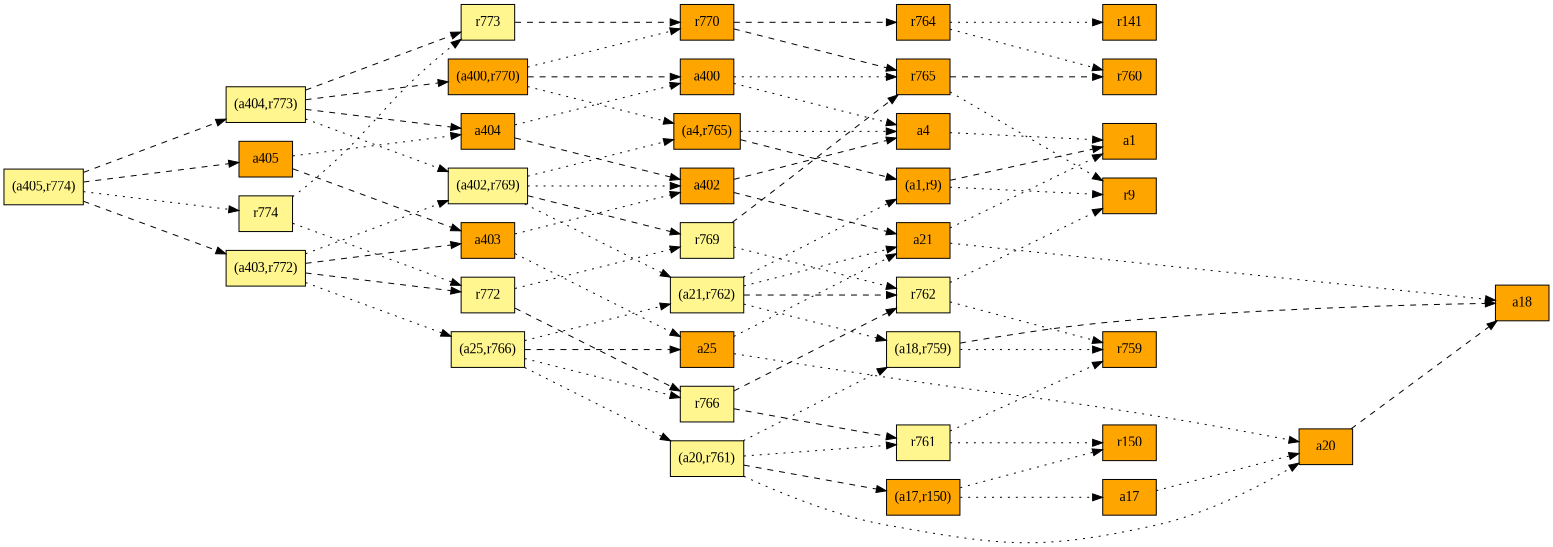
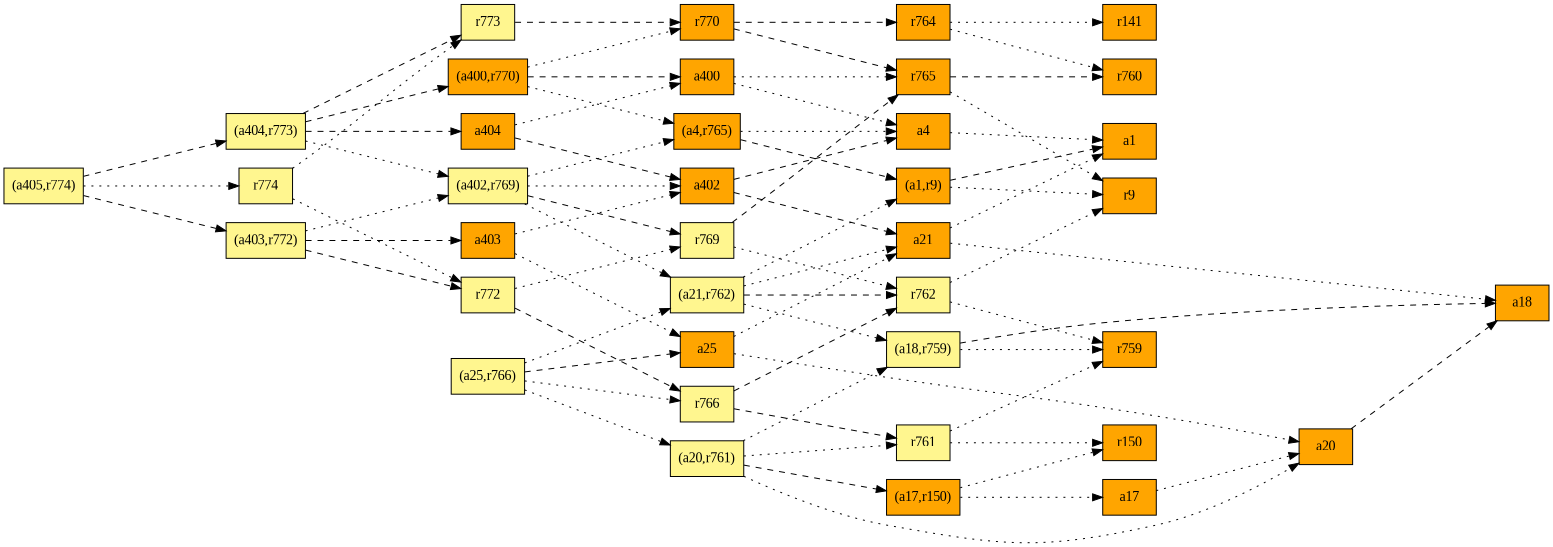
(266, 159) -> none
(374, 308) -> none
